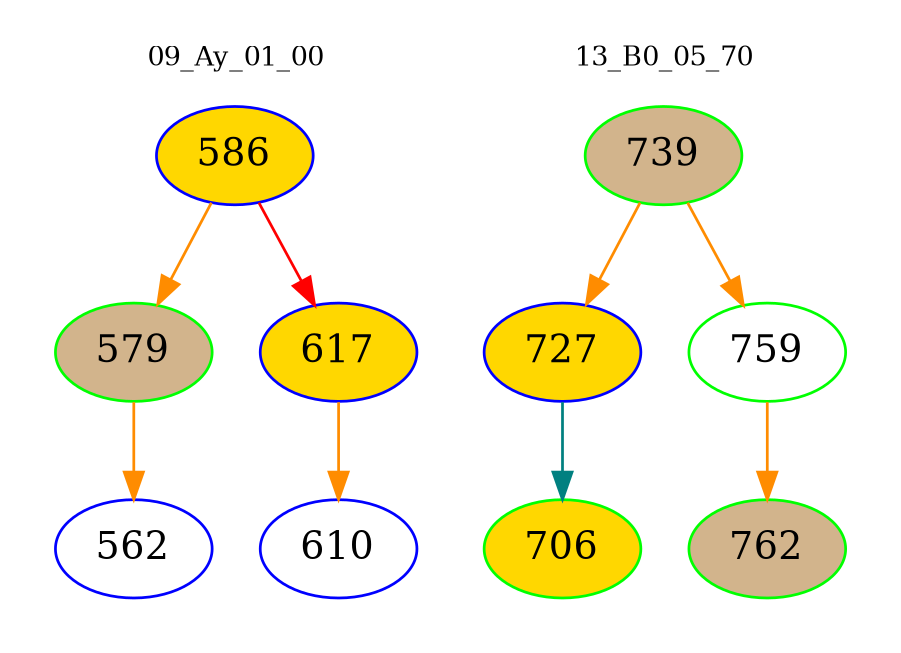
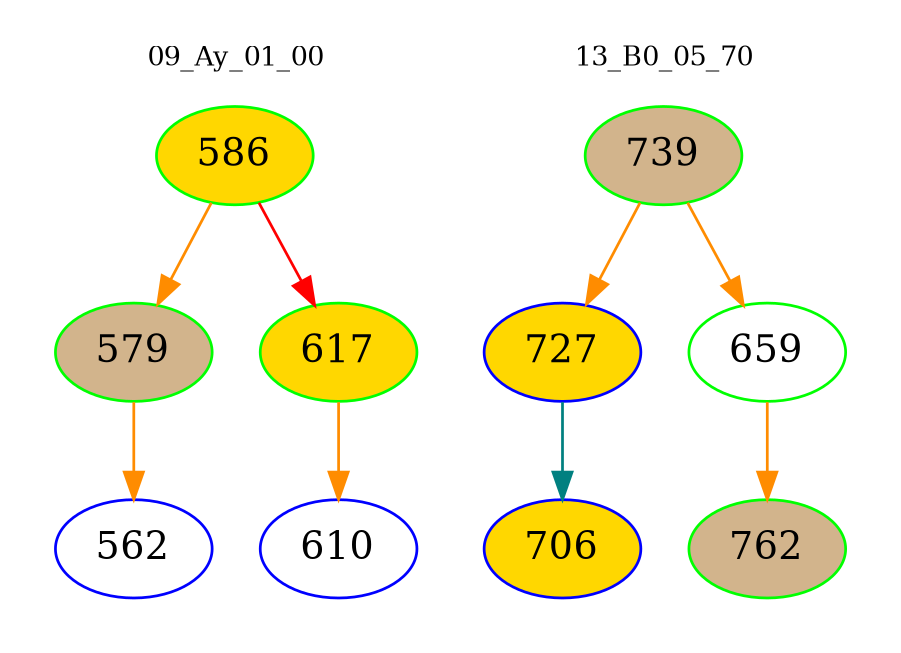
(235, 156) -> (235, 156)
(339, 352) -> (339, 352)
(767, 352) -> (767, 352)
(562, 549) -> (562, 549)
